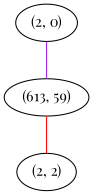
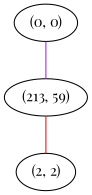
(47, 23) -> (46, 23)
(47, 97) -> (46, 97)
